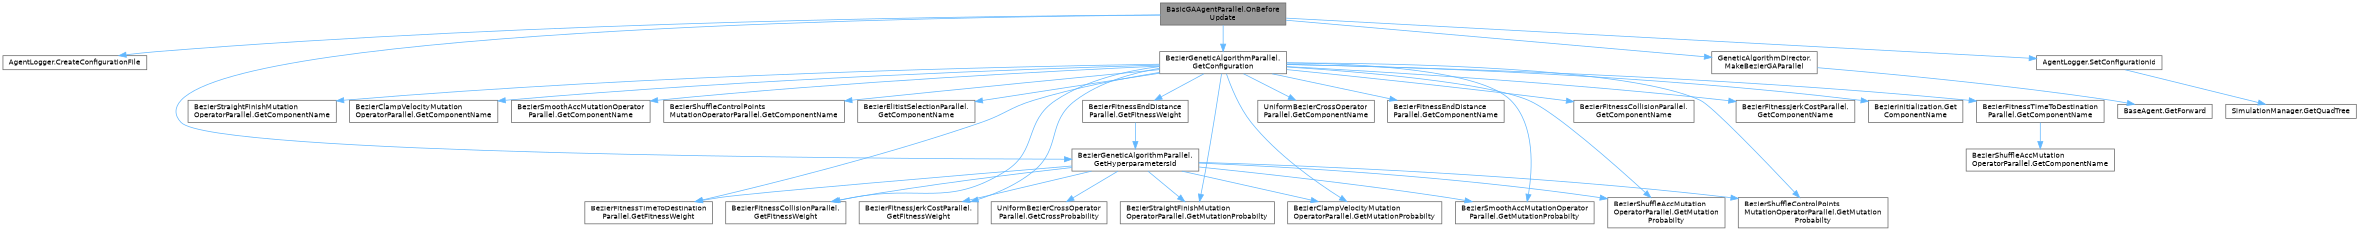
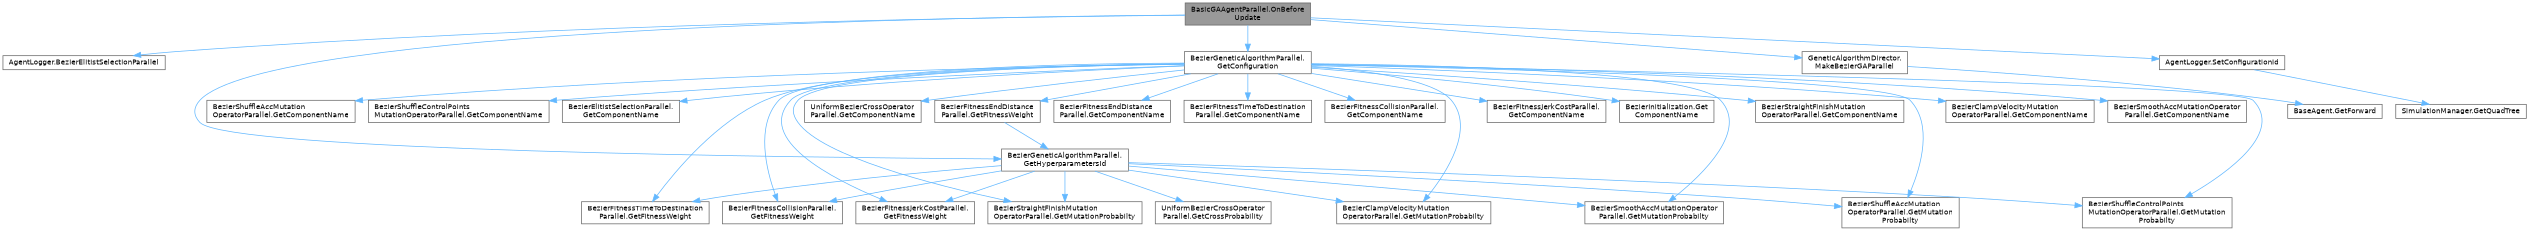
(75, 63) -> (84, 63)
(2040, 132) -> (773, 76)
